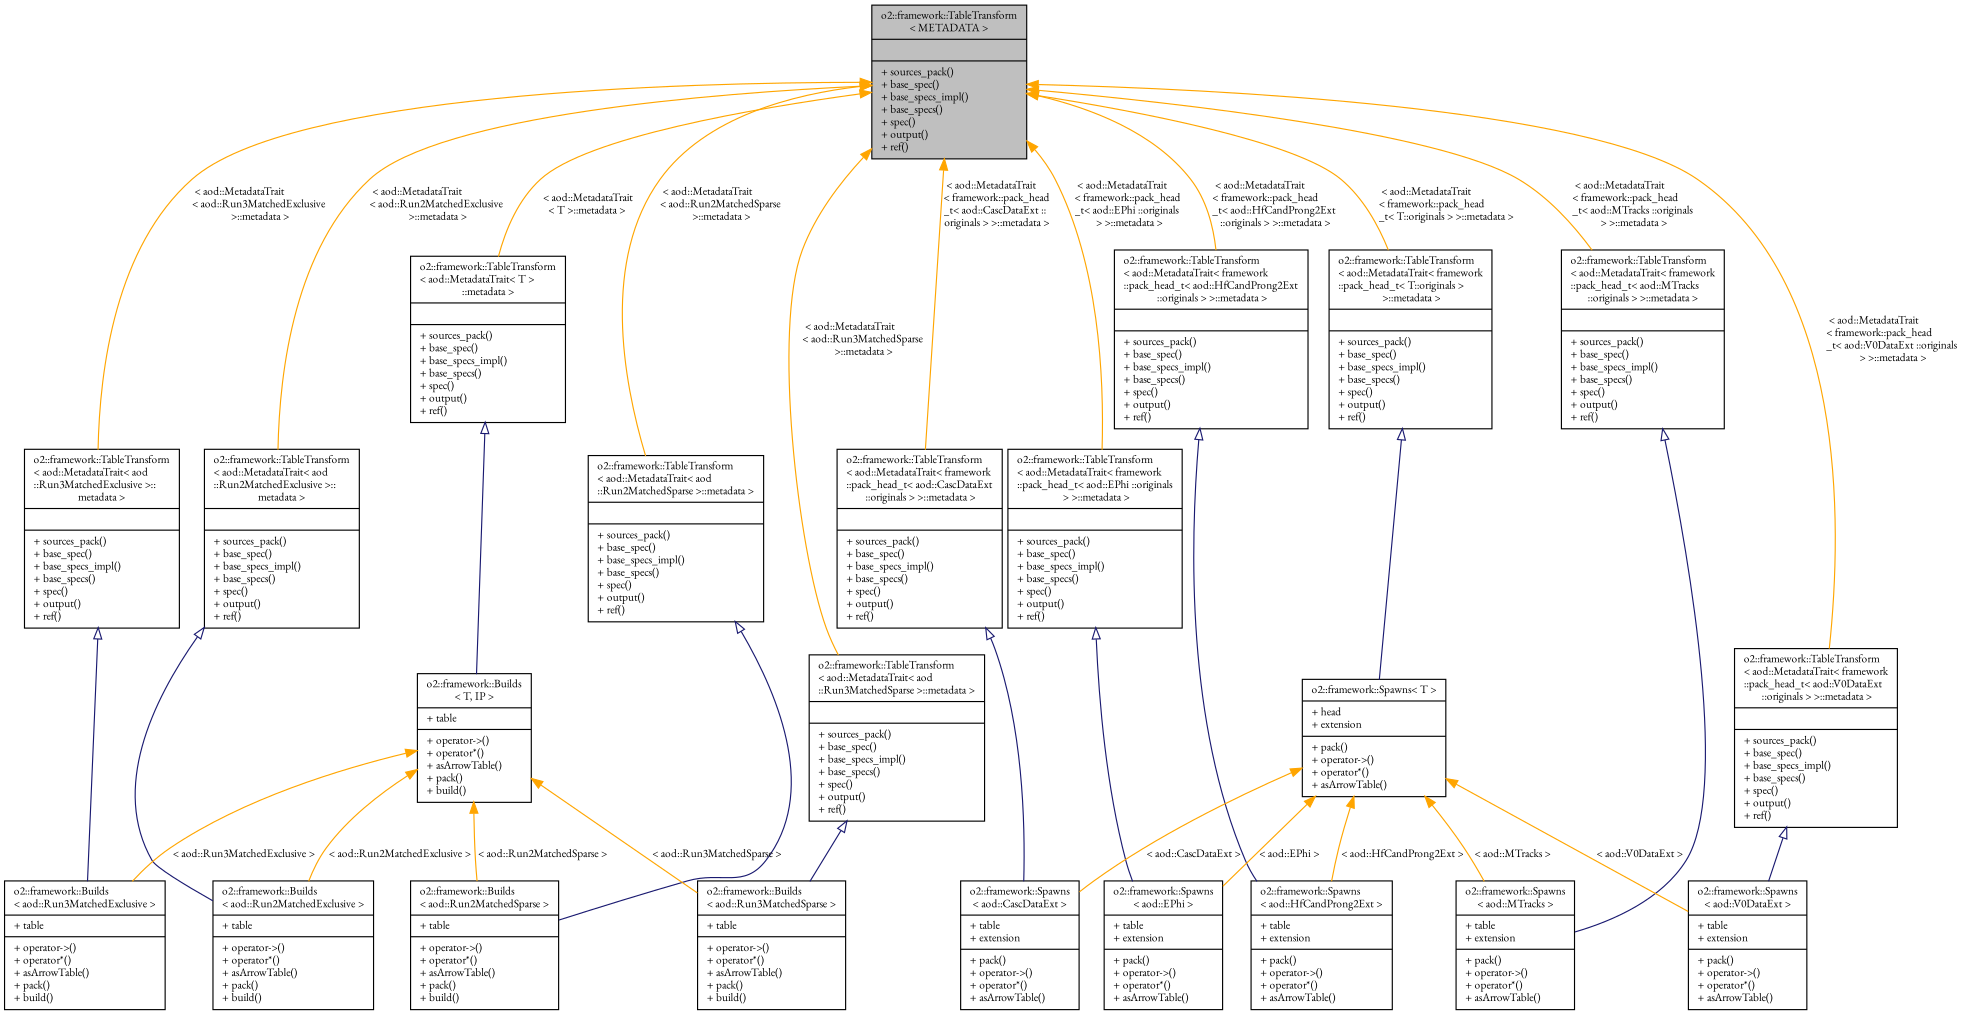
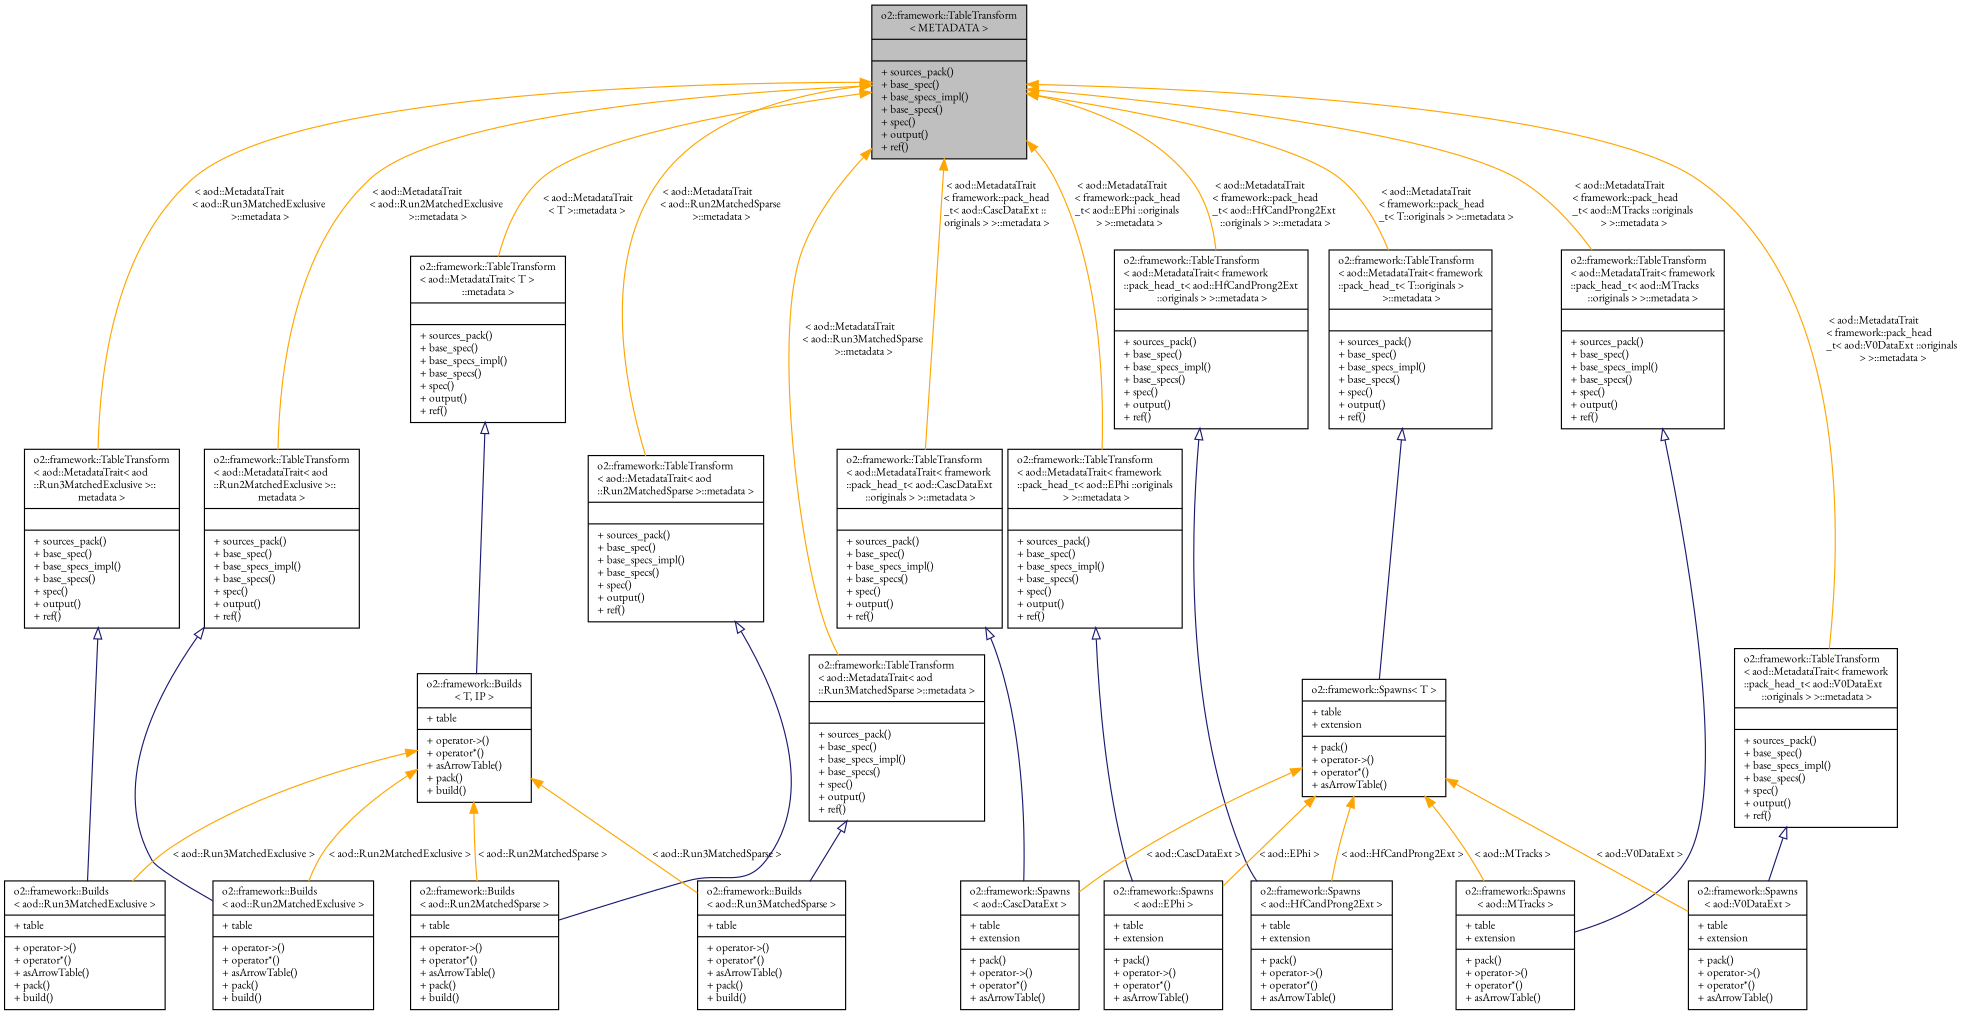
(1327, 712) -> (1327, 712)
